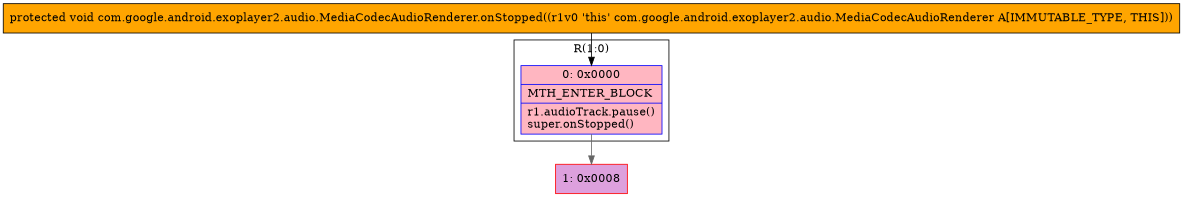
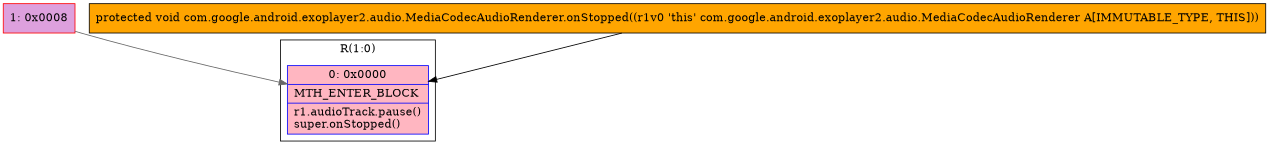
(591, 146) -> (177, 58)
